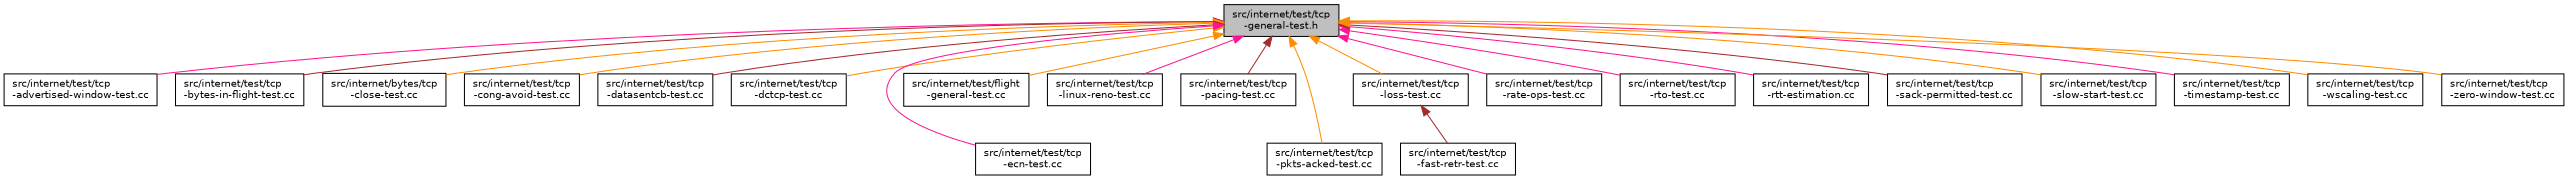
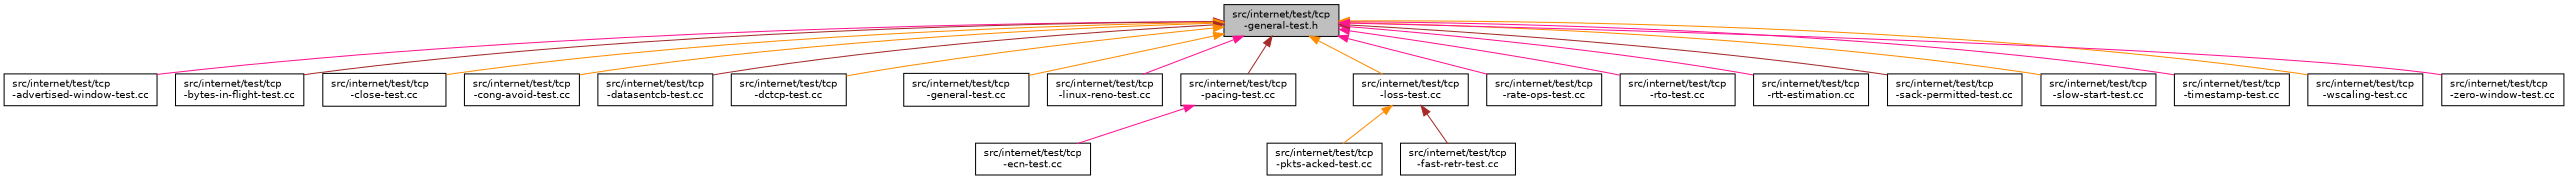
(1896, 40) -> (1896, 40)
(893, 77) -> (1131, 126)
(384, 90) -> (384, 90)
(966, 90) -> (966, 90)
(1311, 94) -> (1364, 128)
